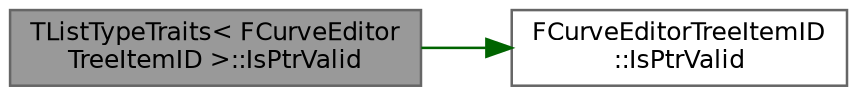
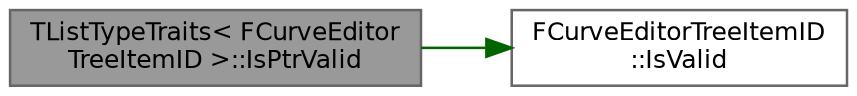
(679, 48) -> (679, 48)
